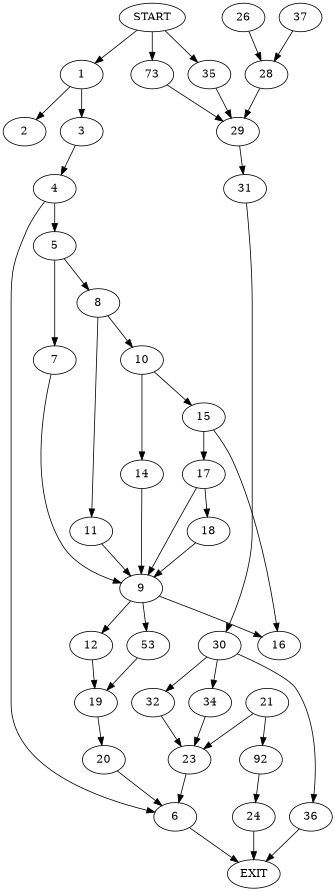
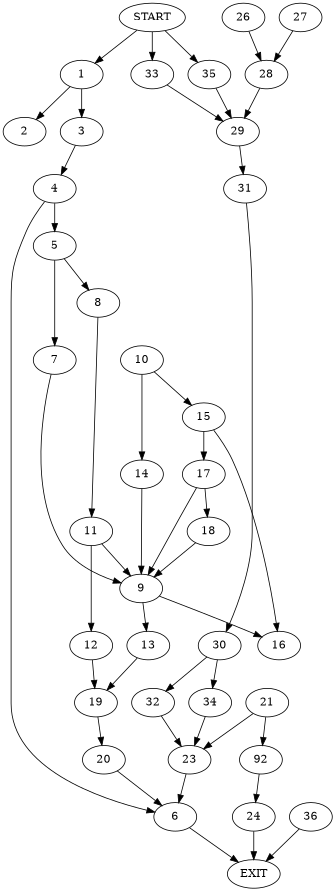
(301, 17) -> (301, 17)
(152, 75) -> (152, 75)
(118, 328) -> none
(119, 614) -> (91, 584)
(148, 646) -> (148, 646)
(305, 707) -> none
